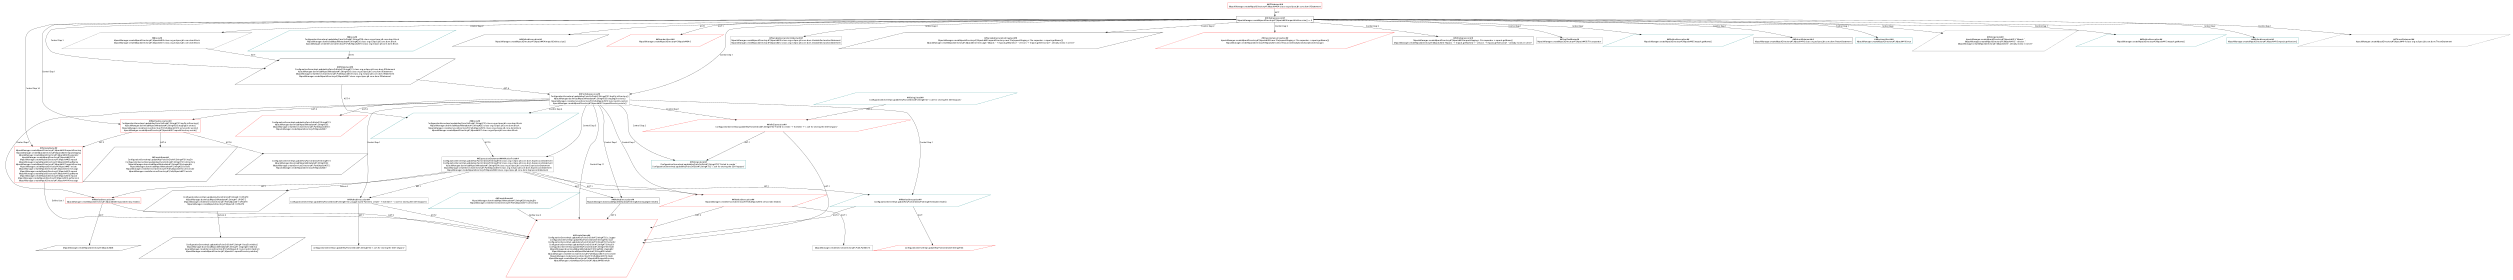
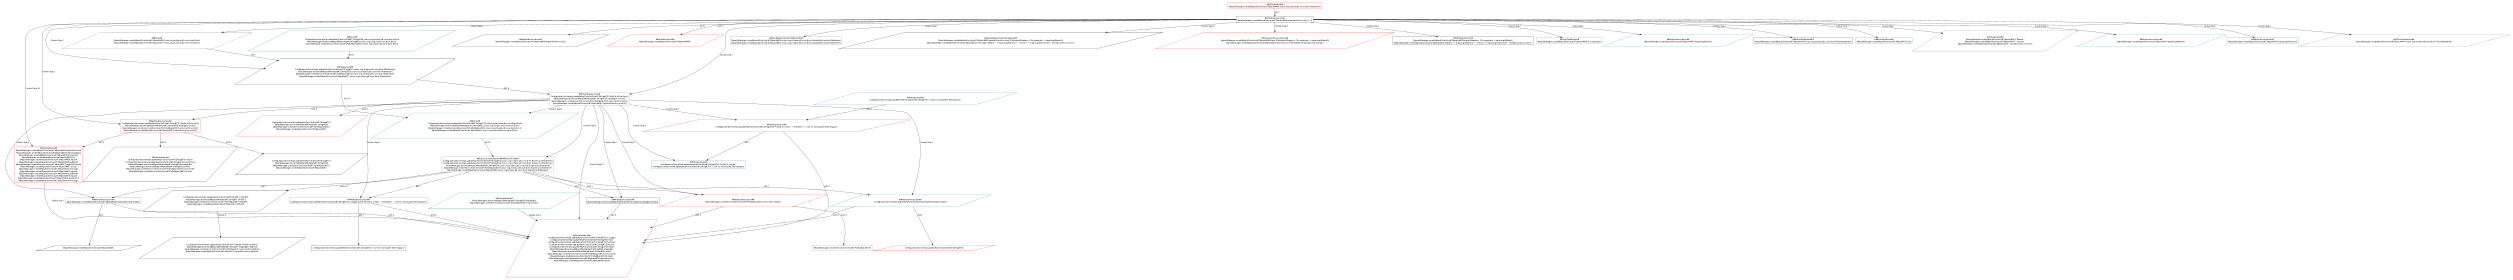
(843, 248) -> (843, 248)
